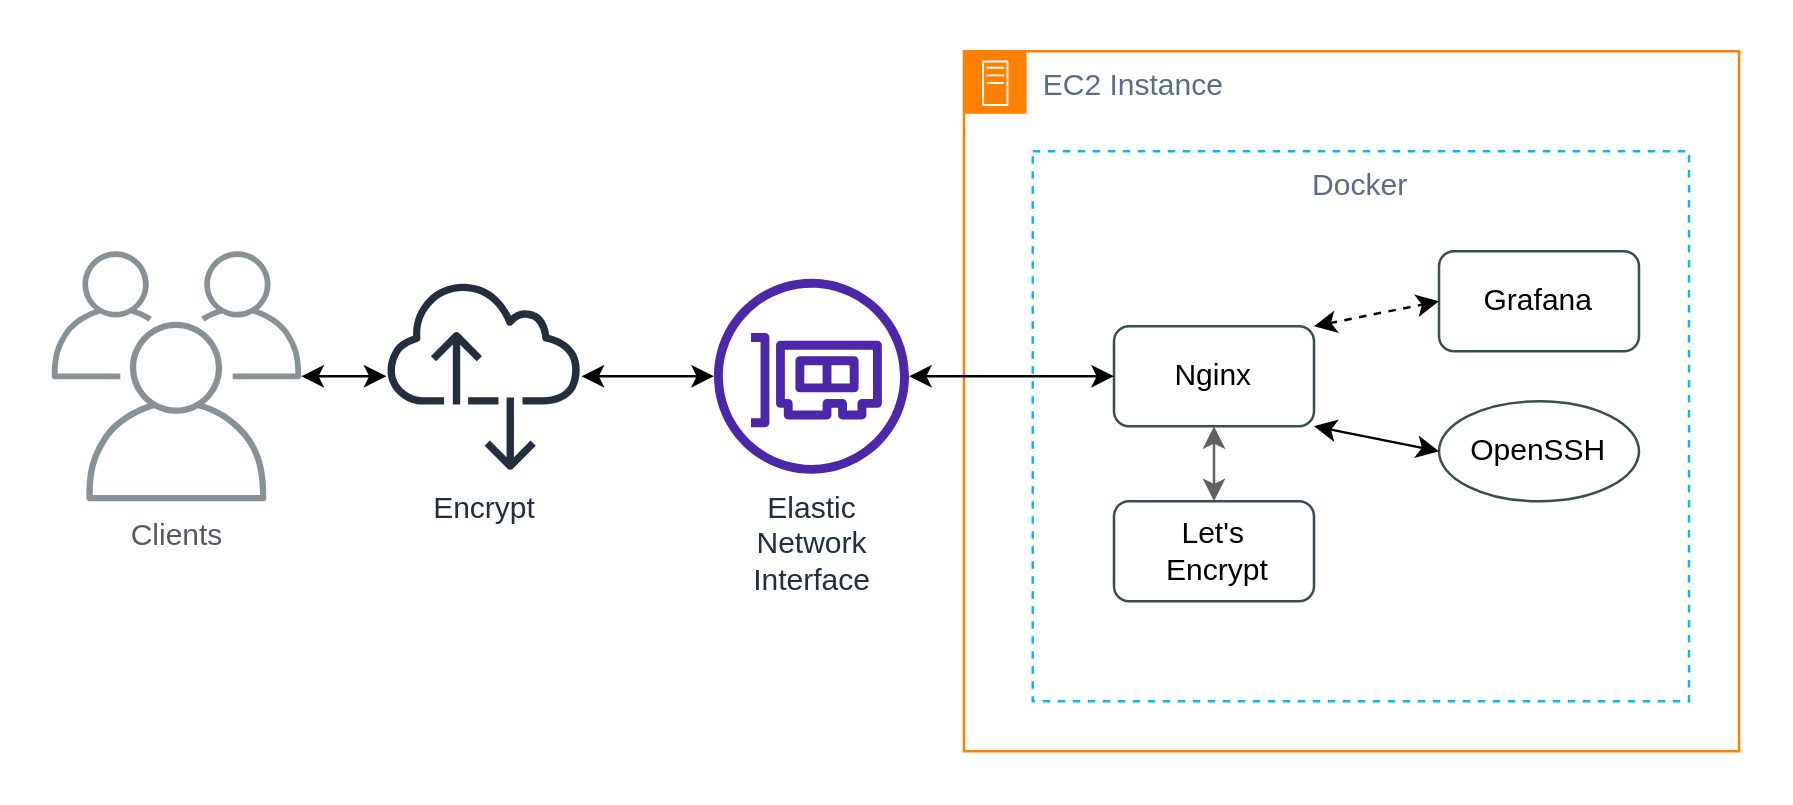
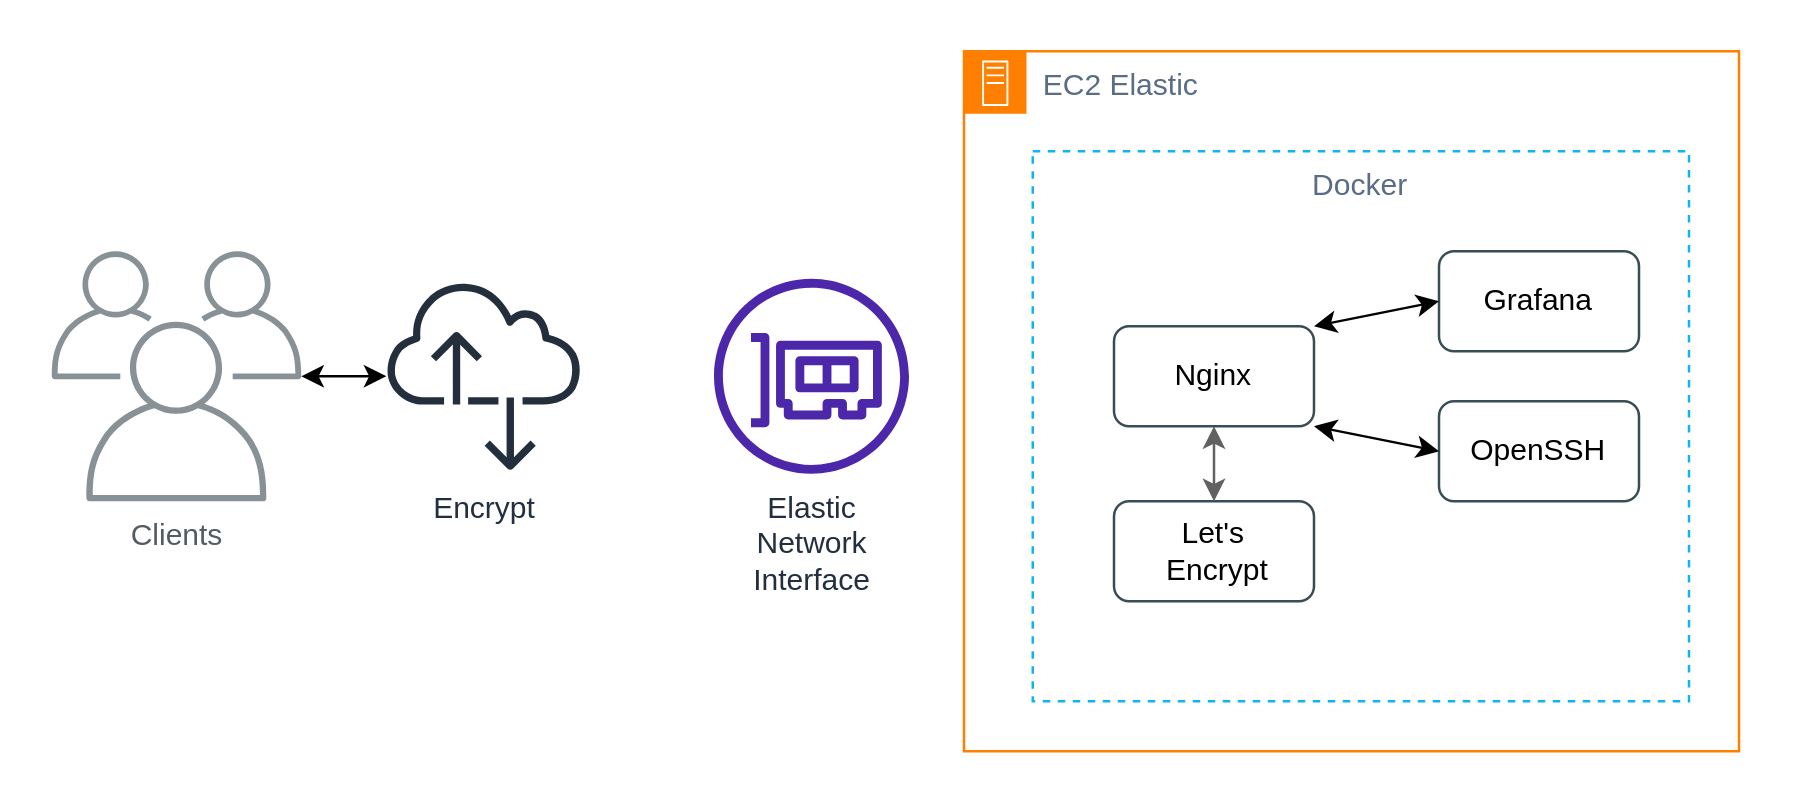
(1141, 87) -> (1124, 87)
(1375, 314) -> (1375, 314)
(648, 376) -> none
(1011, 376) -> none
(1539, 451) -> (1539, 451)
